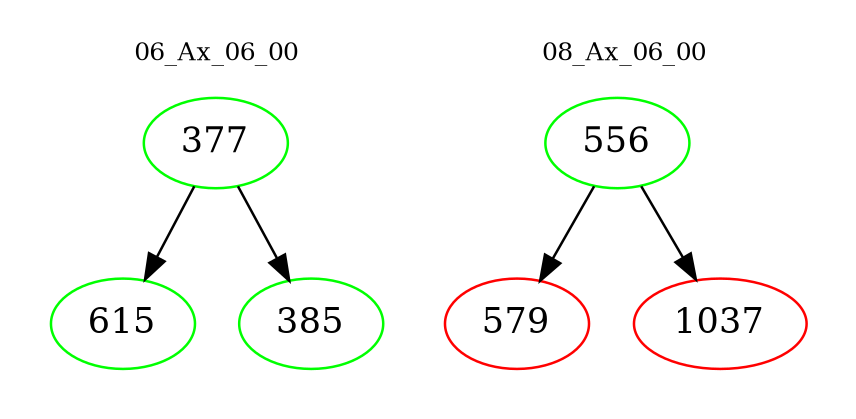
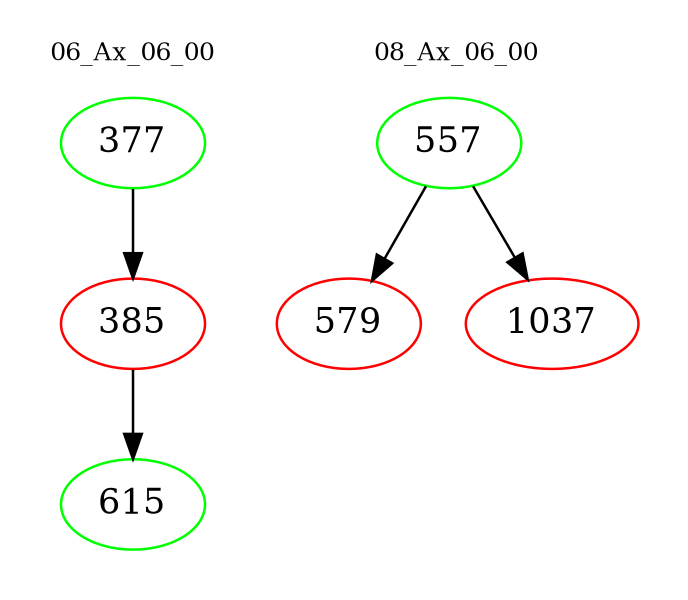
(617, 143) -> (449, 143)
(176, 222) -> (133, 402)
(311, 324) -> (133, 324)
